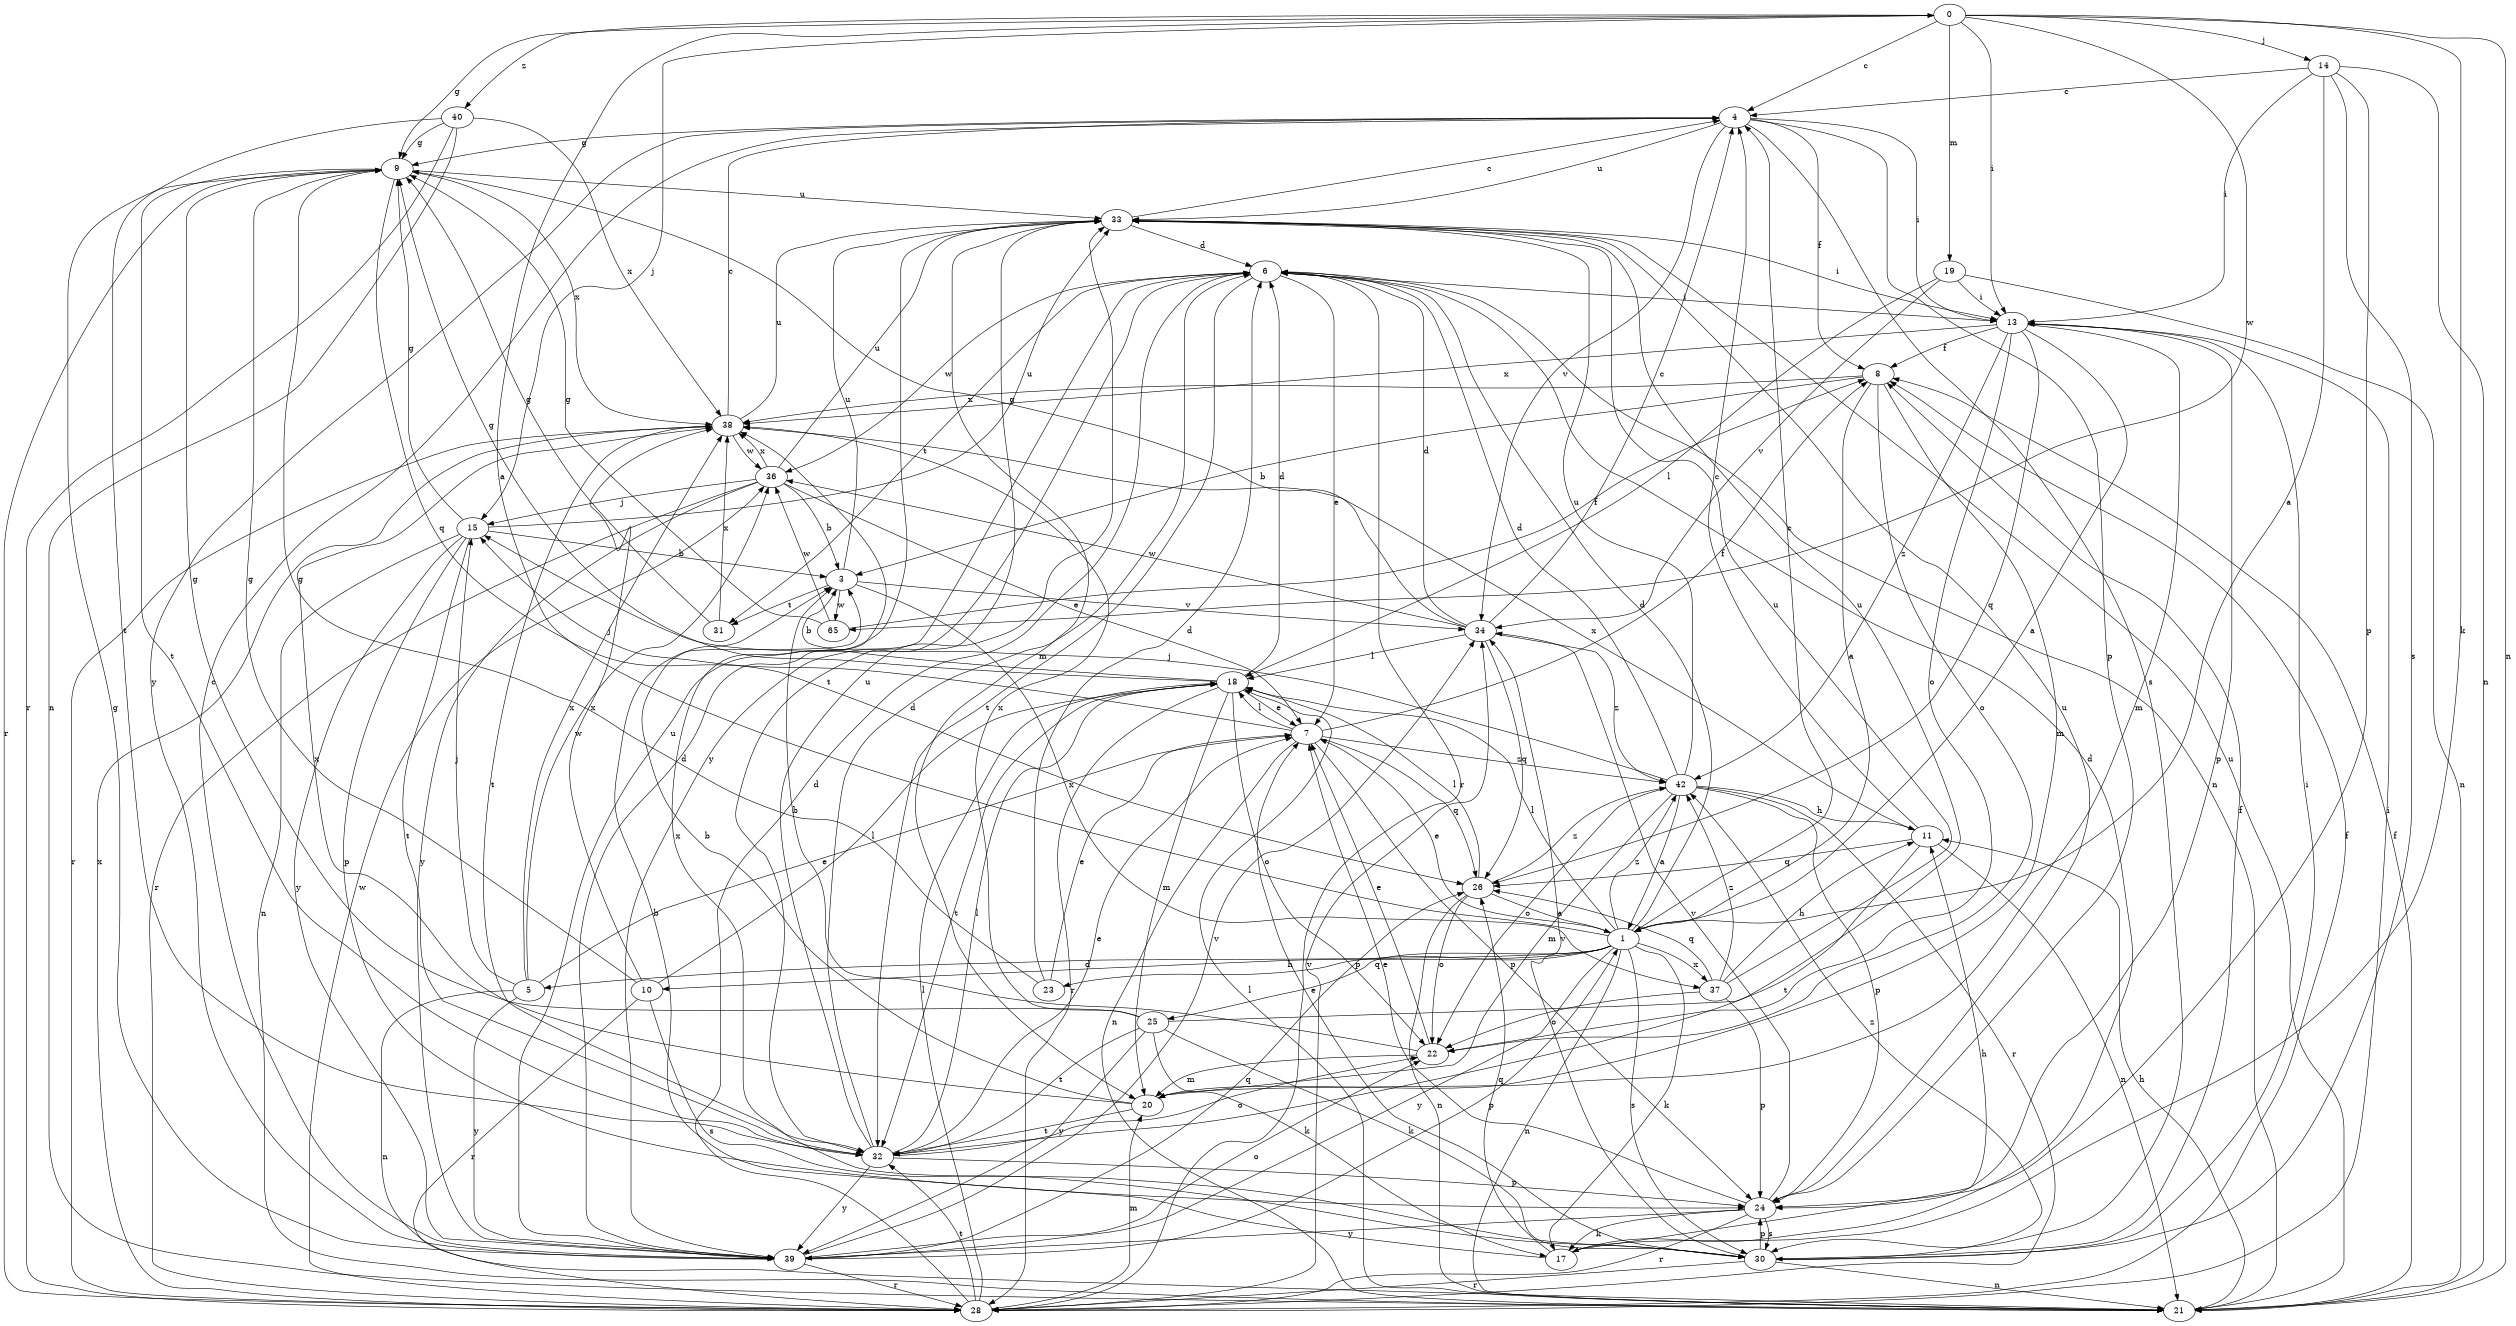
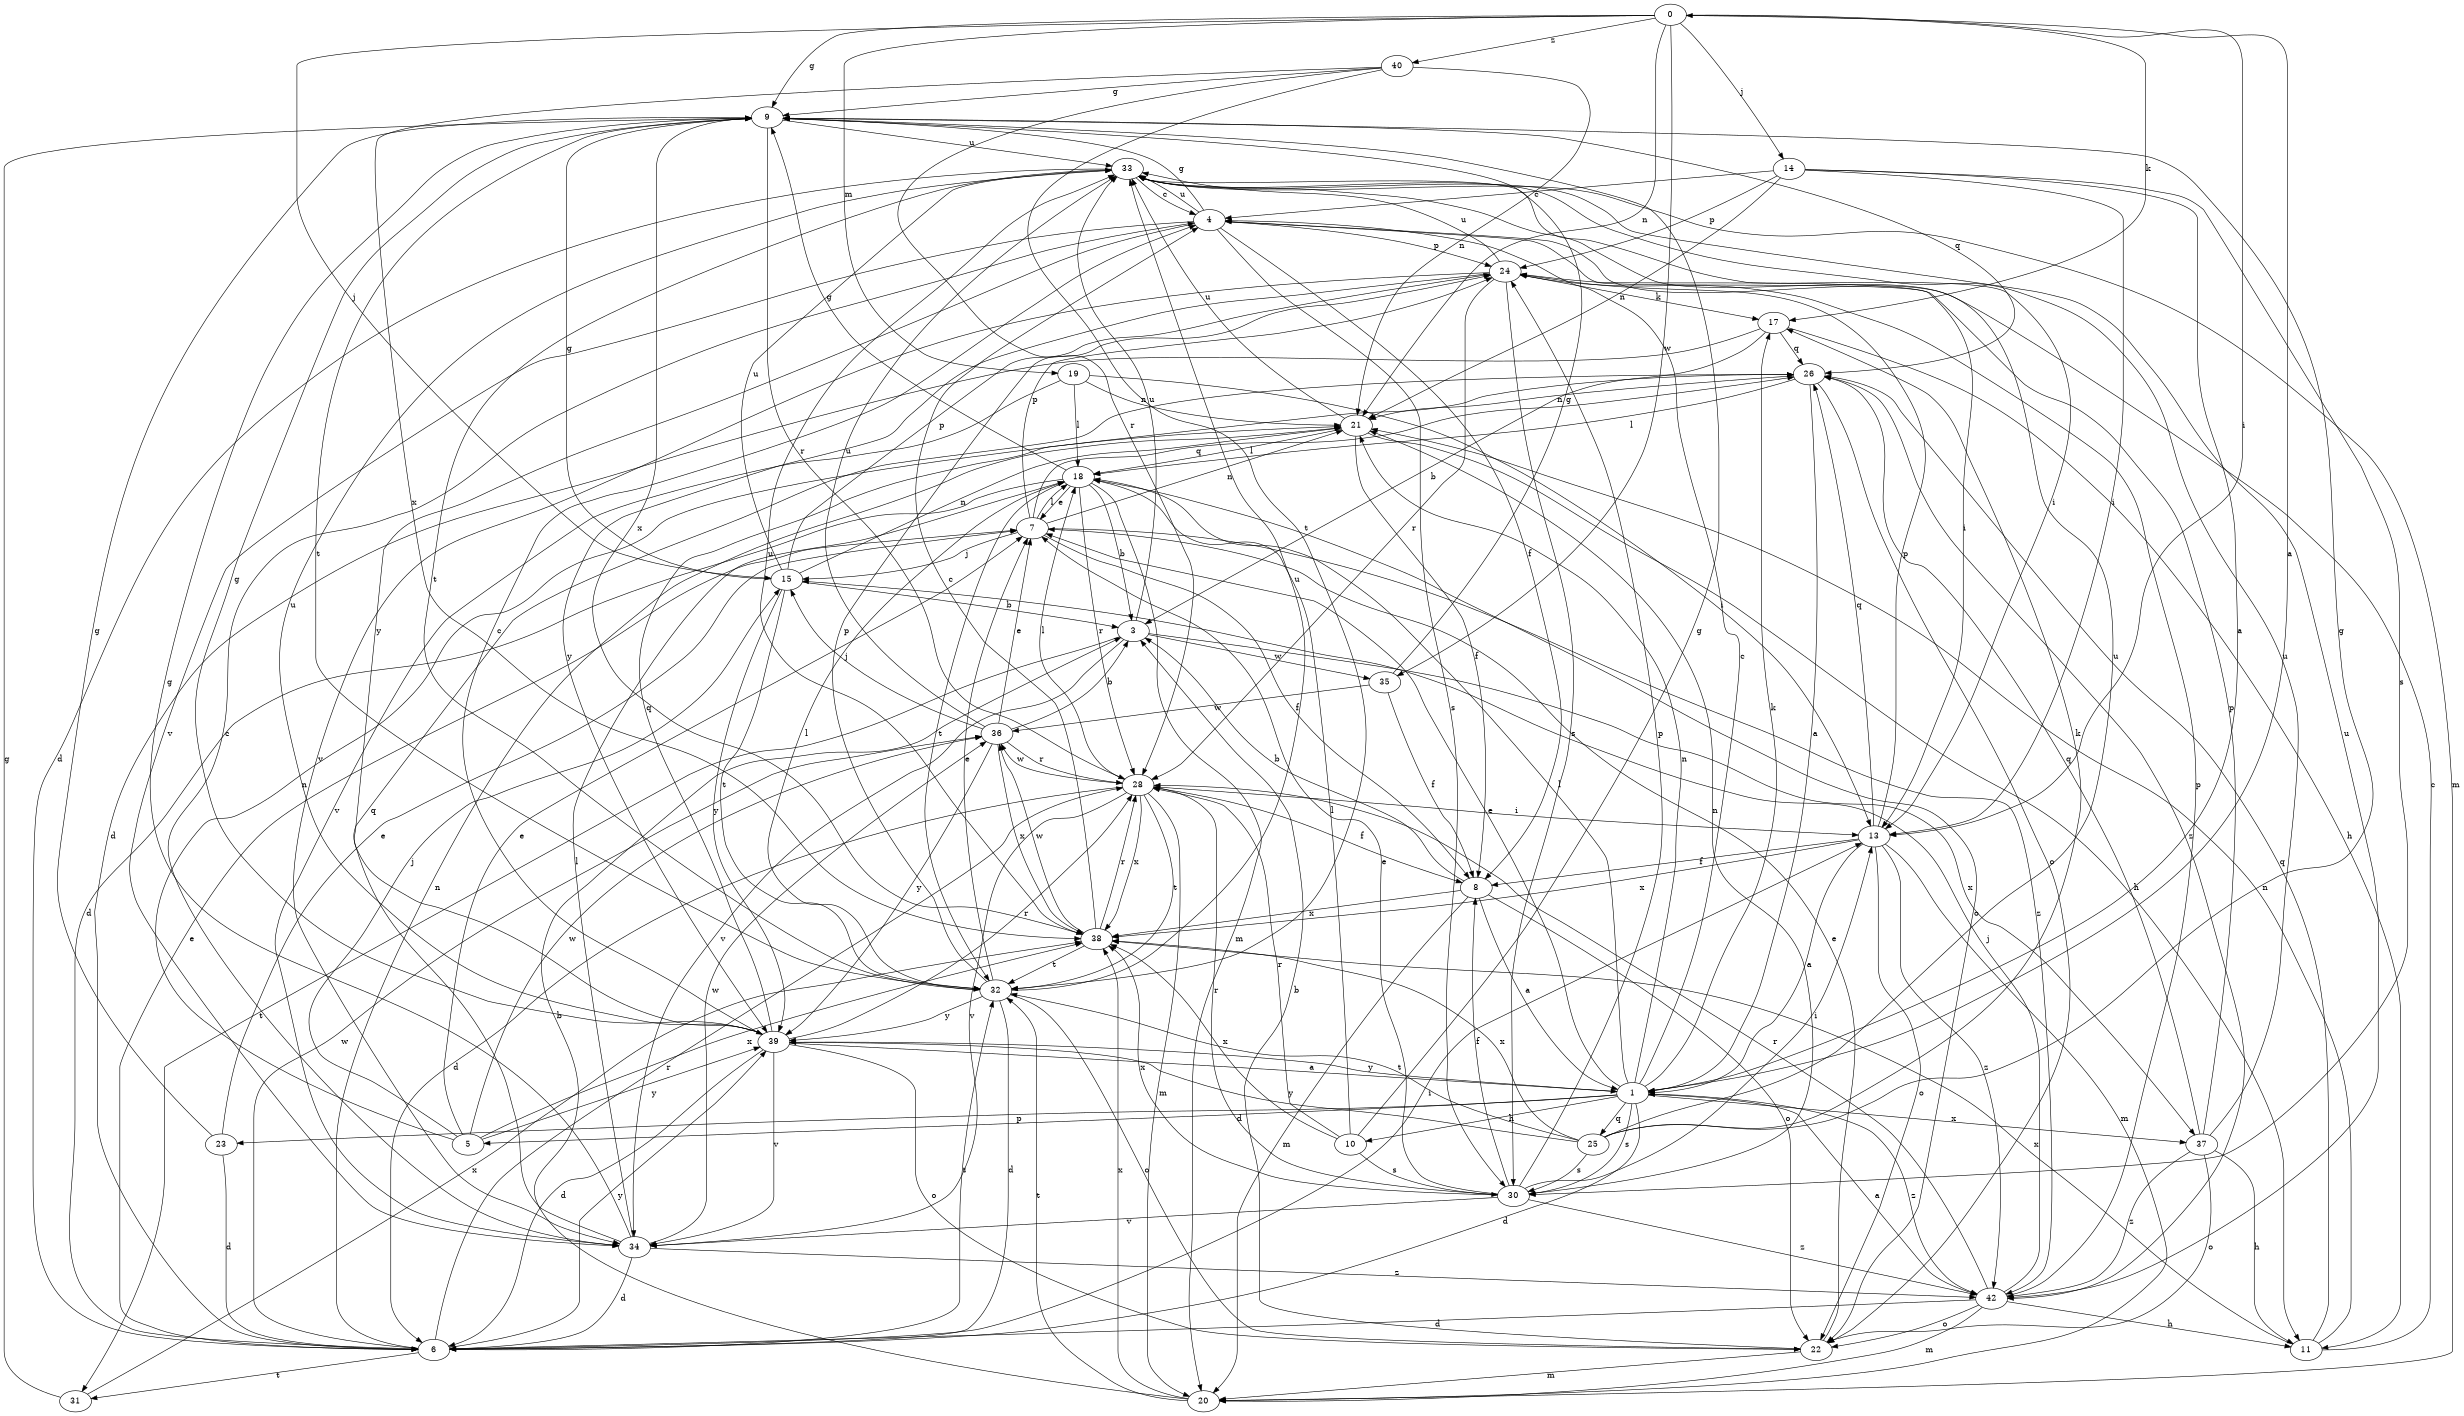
(1845, 65) -> none
(833, 631) -> (1385, 682)
(1425, 1077) -> none
(1442, 1078) -> none
(1492, 1106) -> (1312, 1068)
(1411, 1131) -> (1579, 1170)
